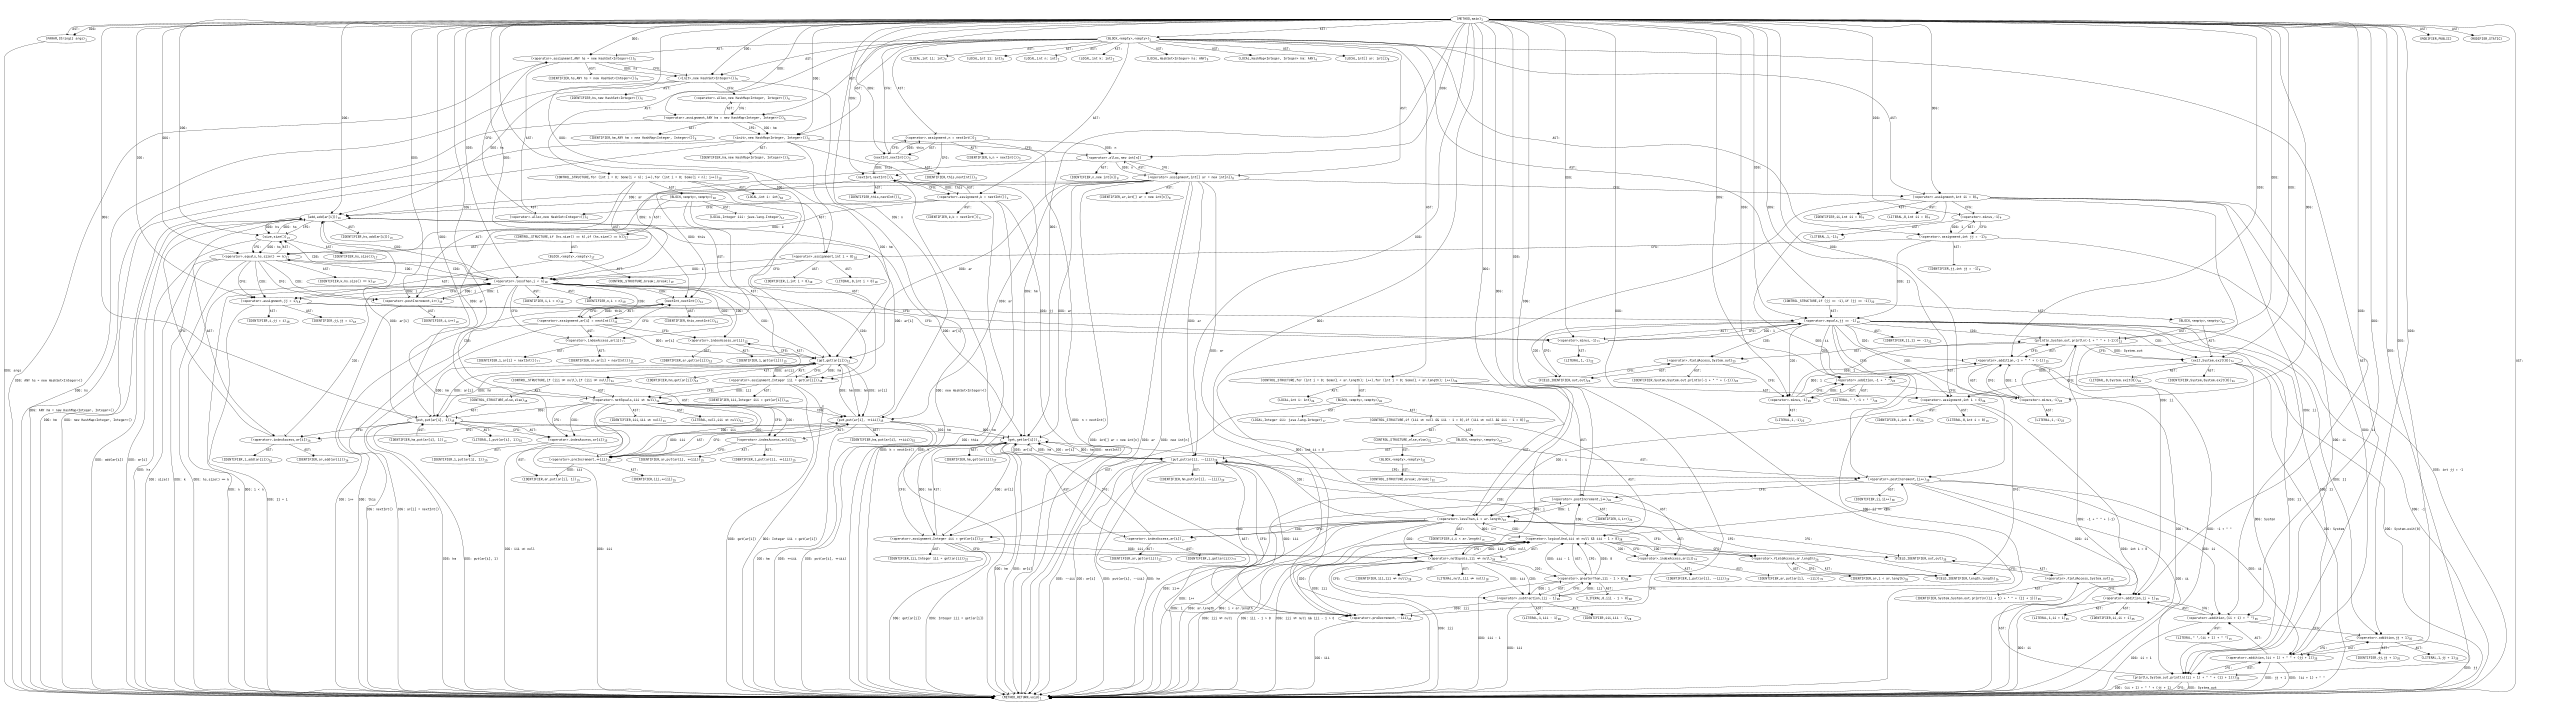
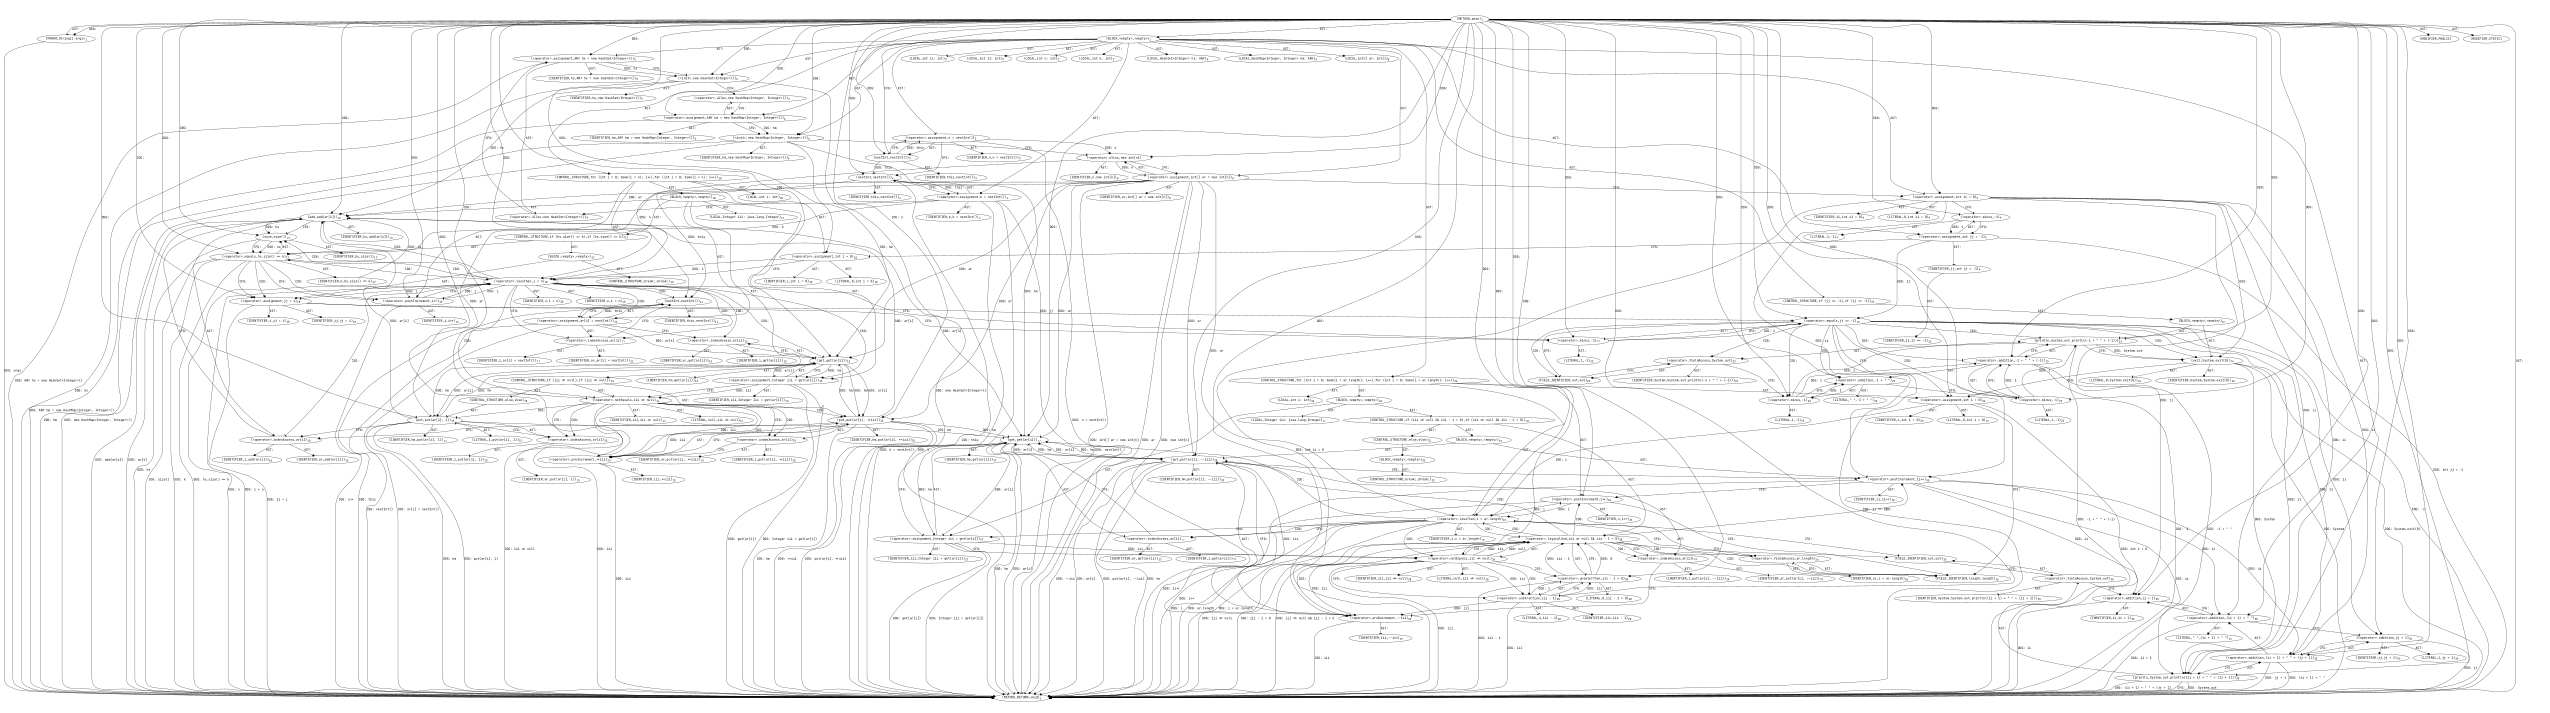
(830, 22) -> none
(447, 29) -> (447, 29)
(2289, 41) -> (2222, 211)
(758, 148) -> (758, 148)
(1140, 170) -> (1140, 170)
(289, 223) -> (408, 240)
(1830, 310) -> none
(1868, 331) -> (1927, 302)
(418, 430) -> (430, 430)
(566, 469) -> (692, 691)
(1489, 529) -> (1489, 529)
none -> (1776, 564)
(2050, 618) -> none
none -> (1381, 638)
